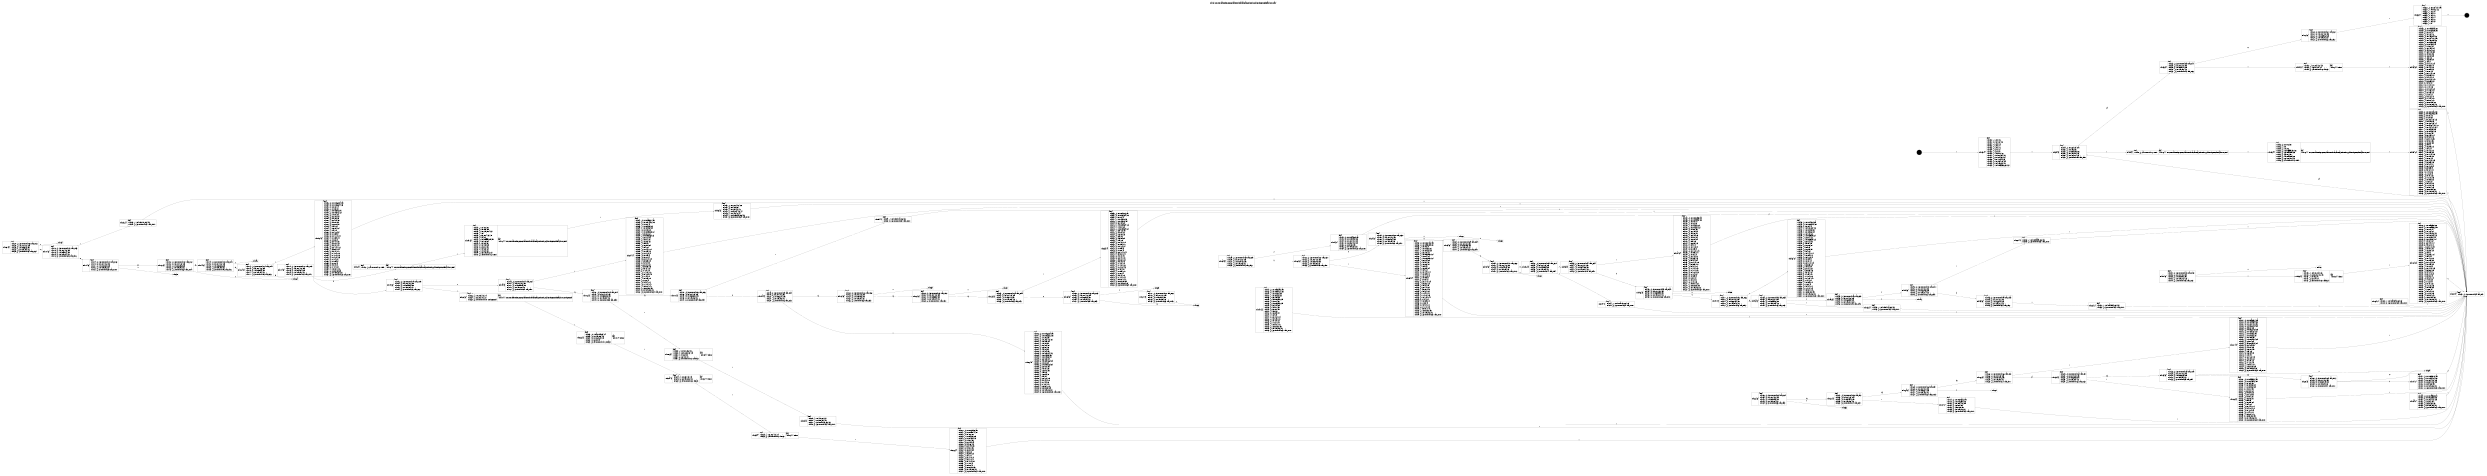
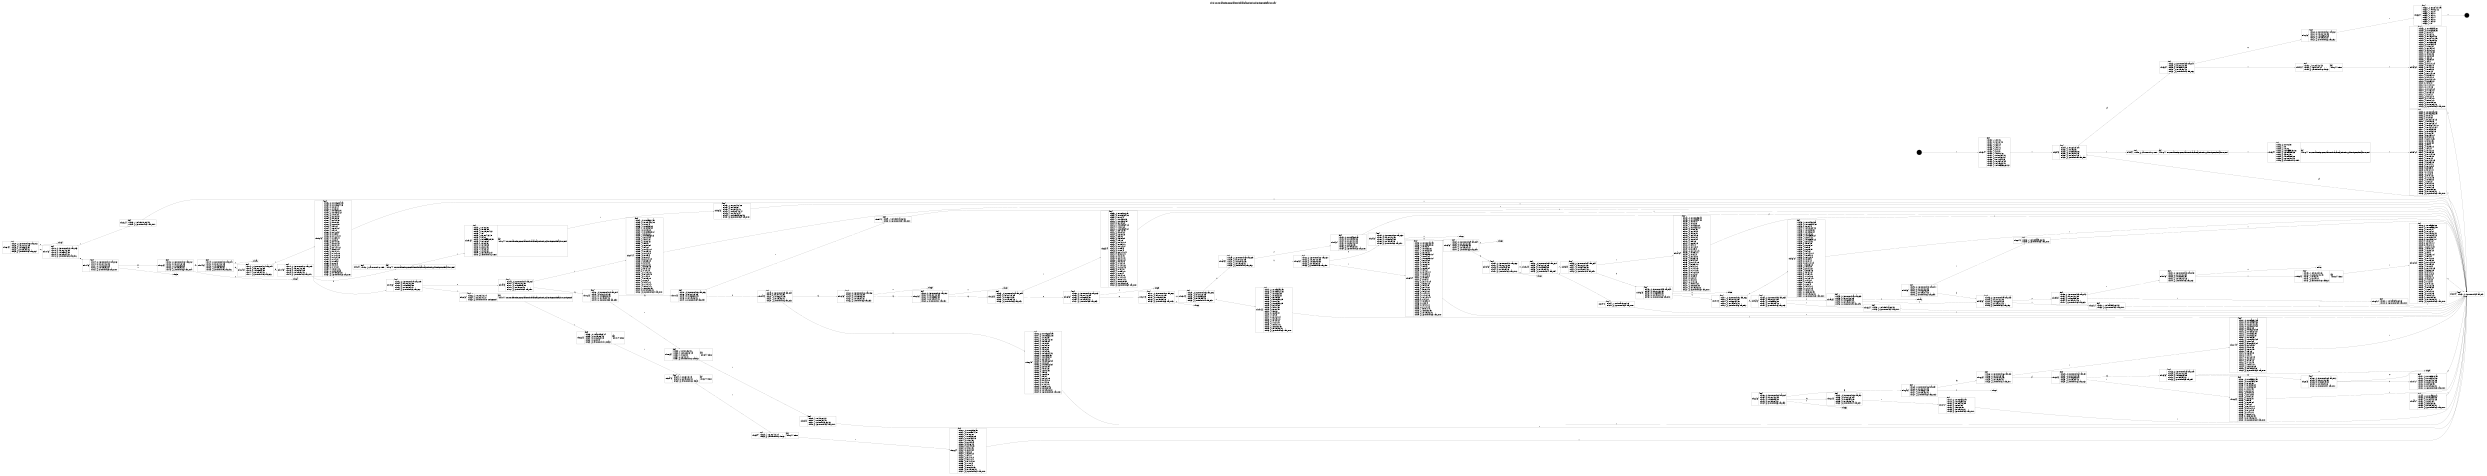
(1480, 239) -> (1488, 243)
(283, 278) -> (275, 270)
(1881, 295) -> (1919, 303)
none -> (1197, 296)
none -> (2069, 298)
(1146, 305) -> (1119, 297)
(1881, 395) -> (1844, 391)
